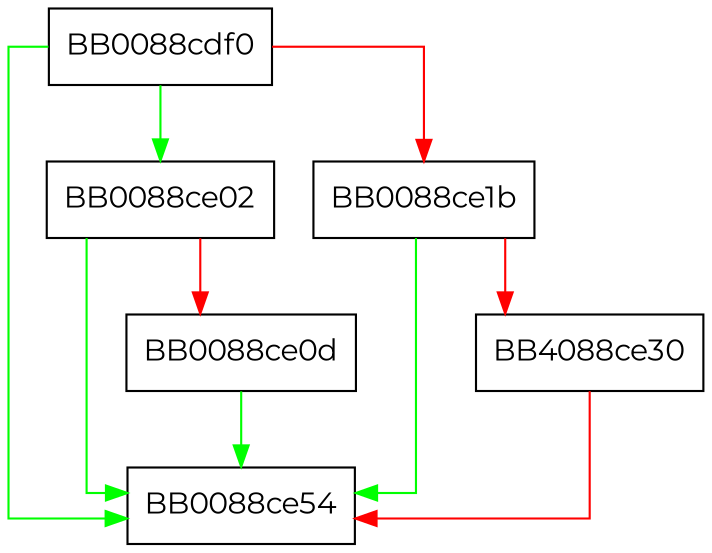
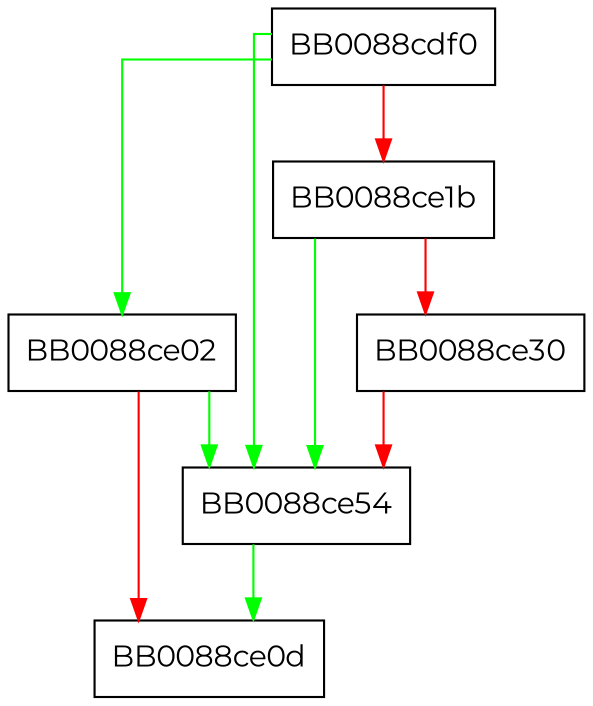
(590, 353) -> (471, 353)
(241, 418) -> (253, 571)
